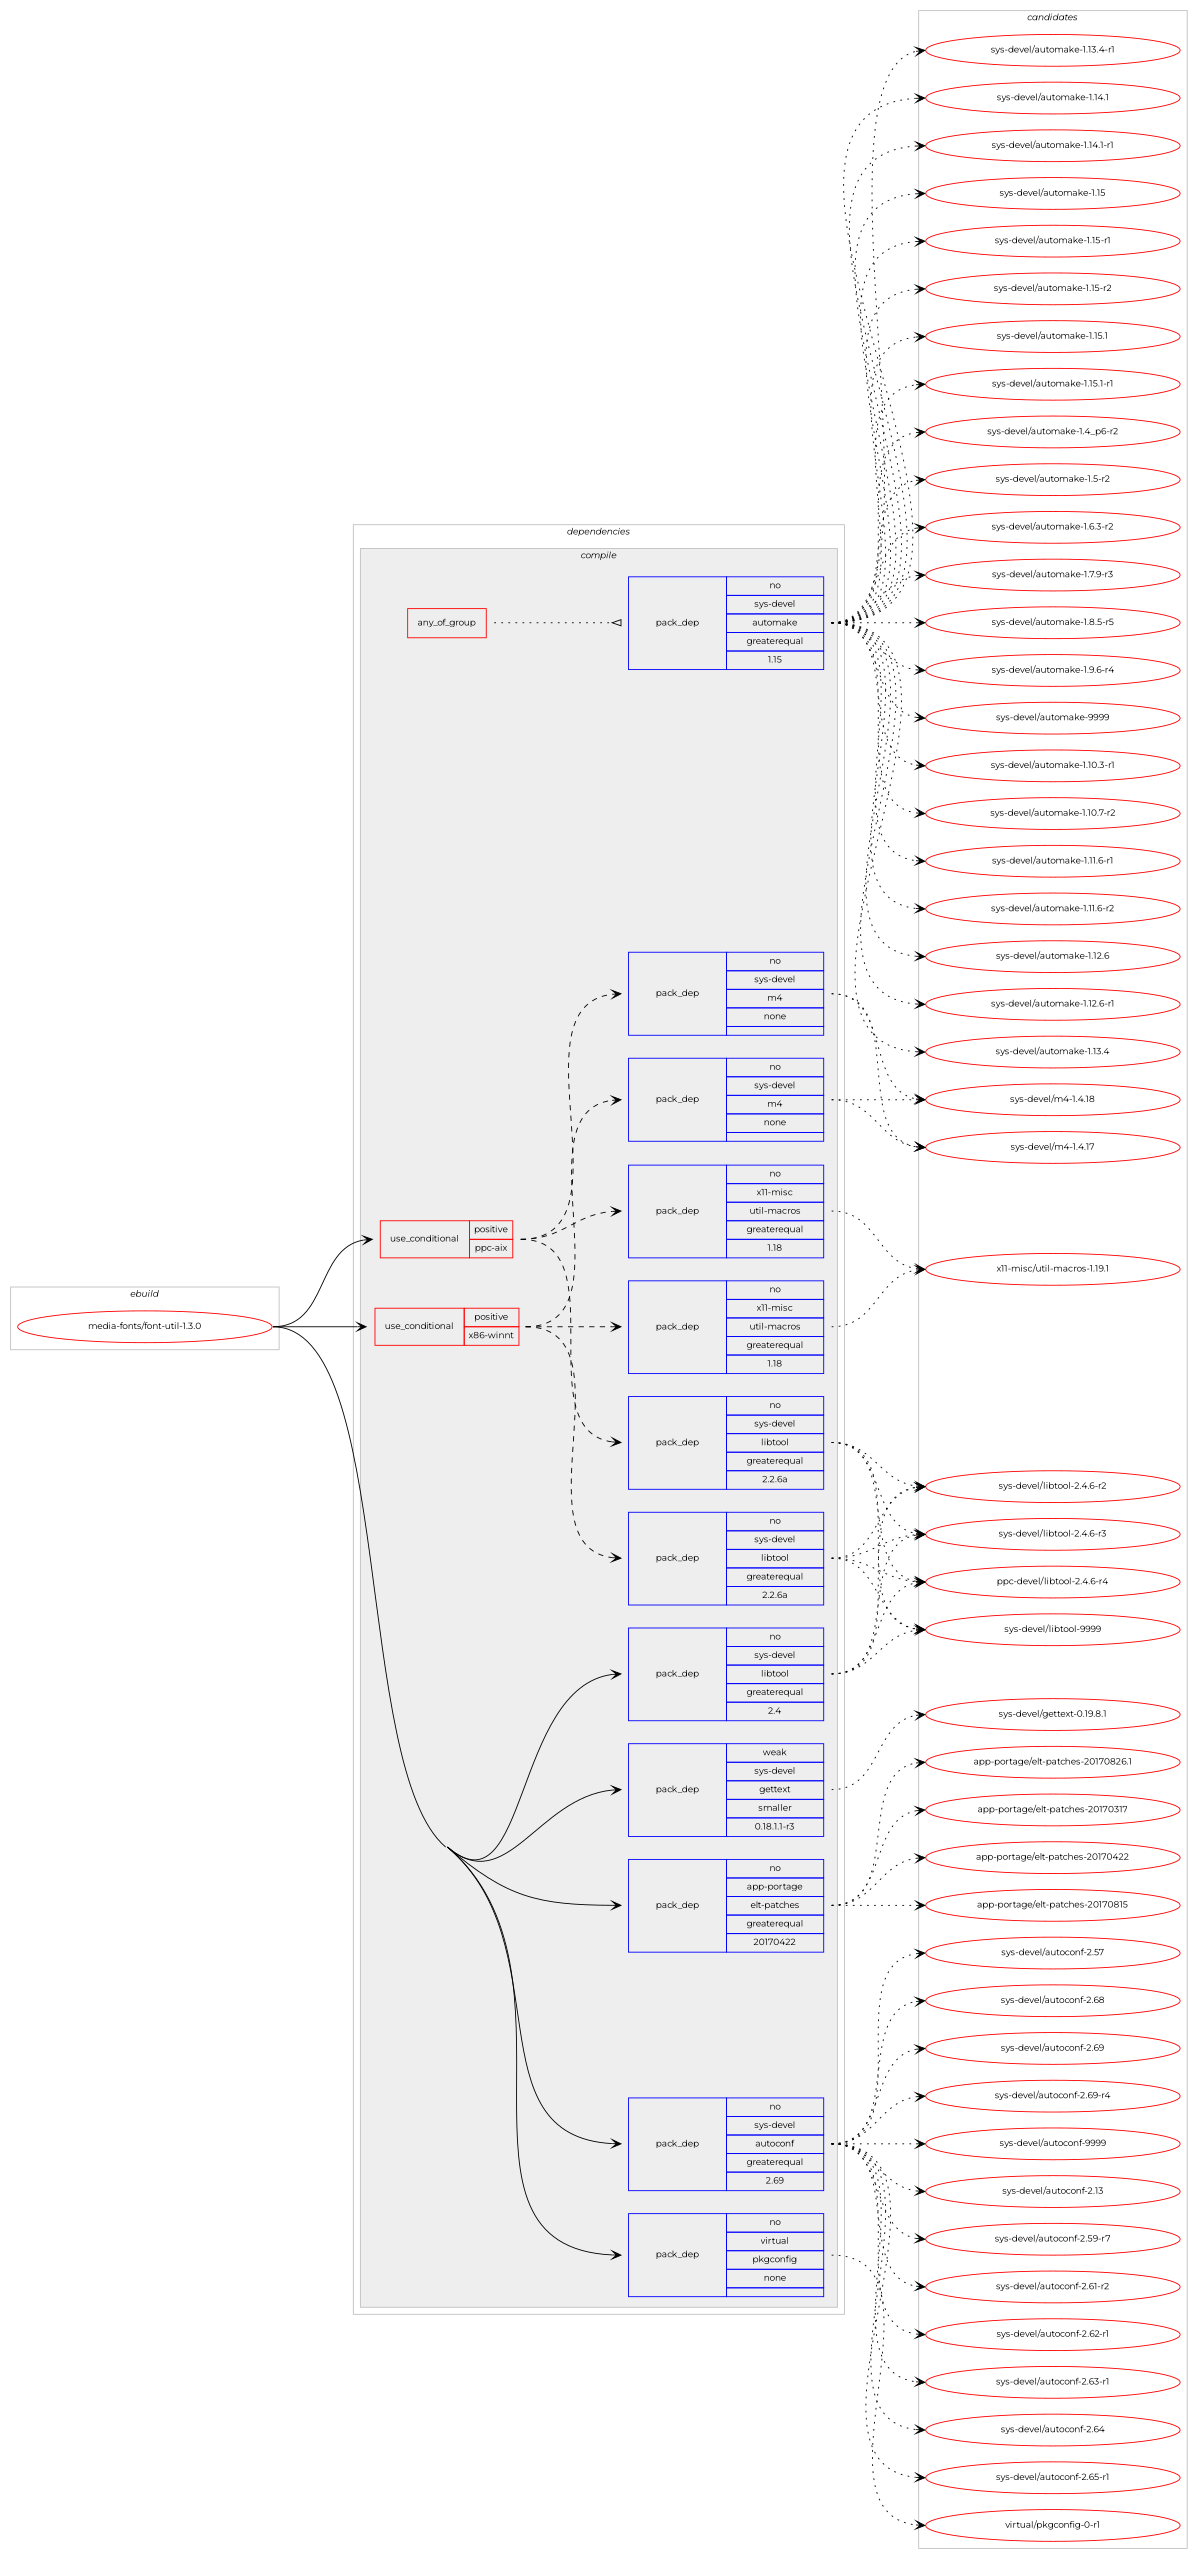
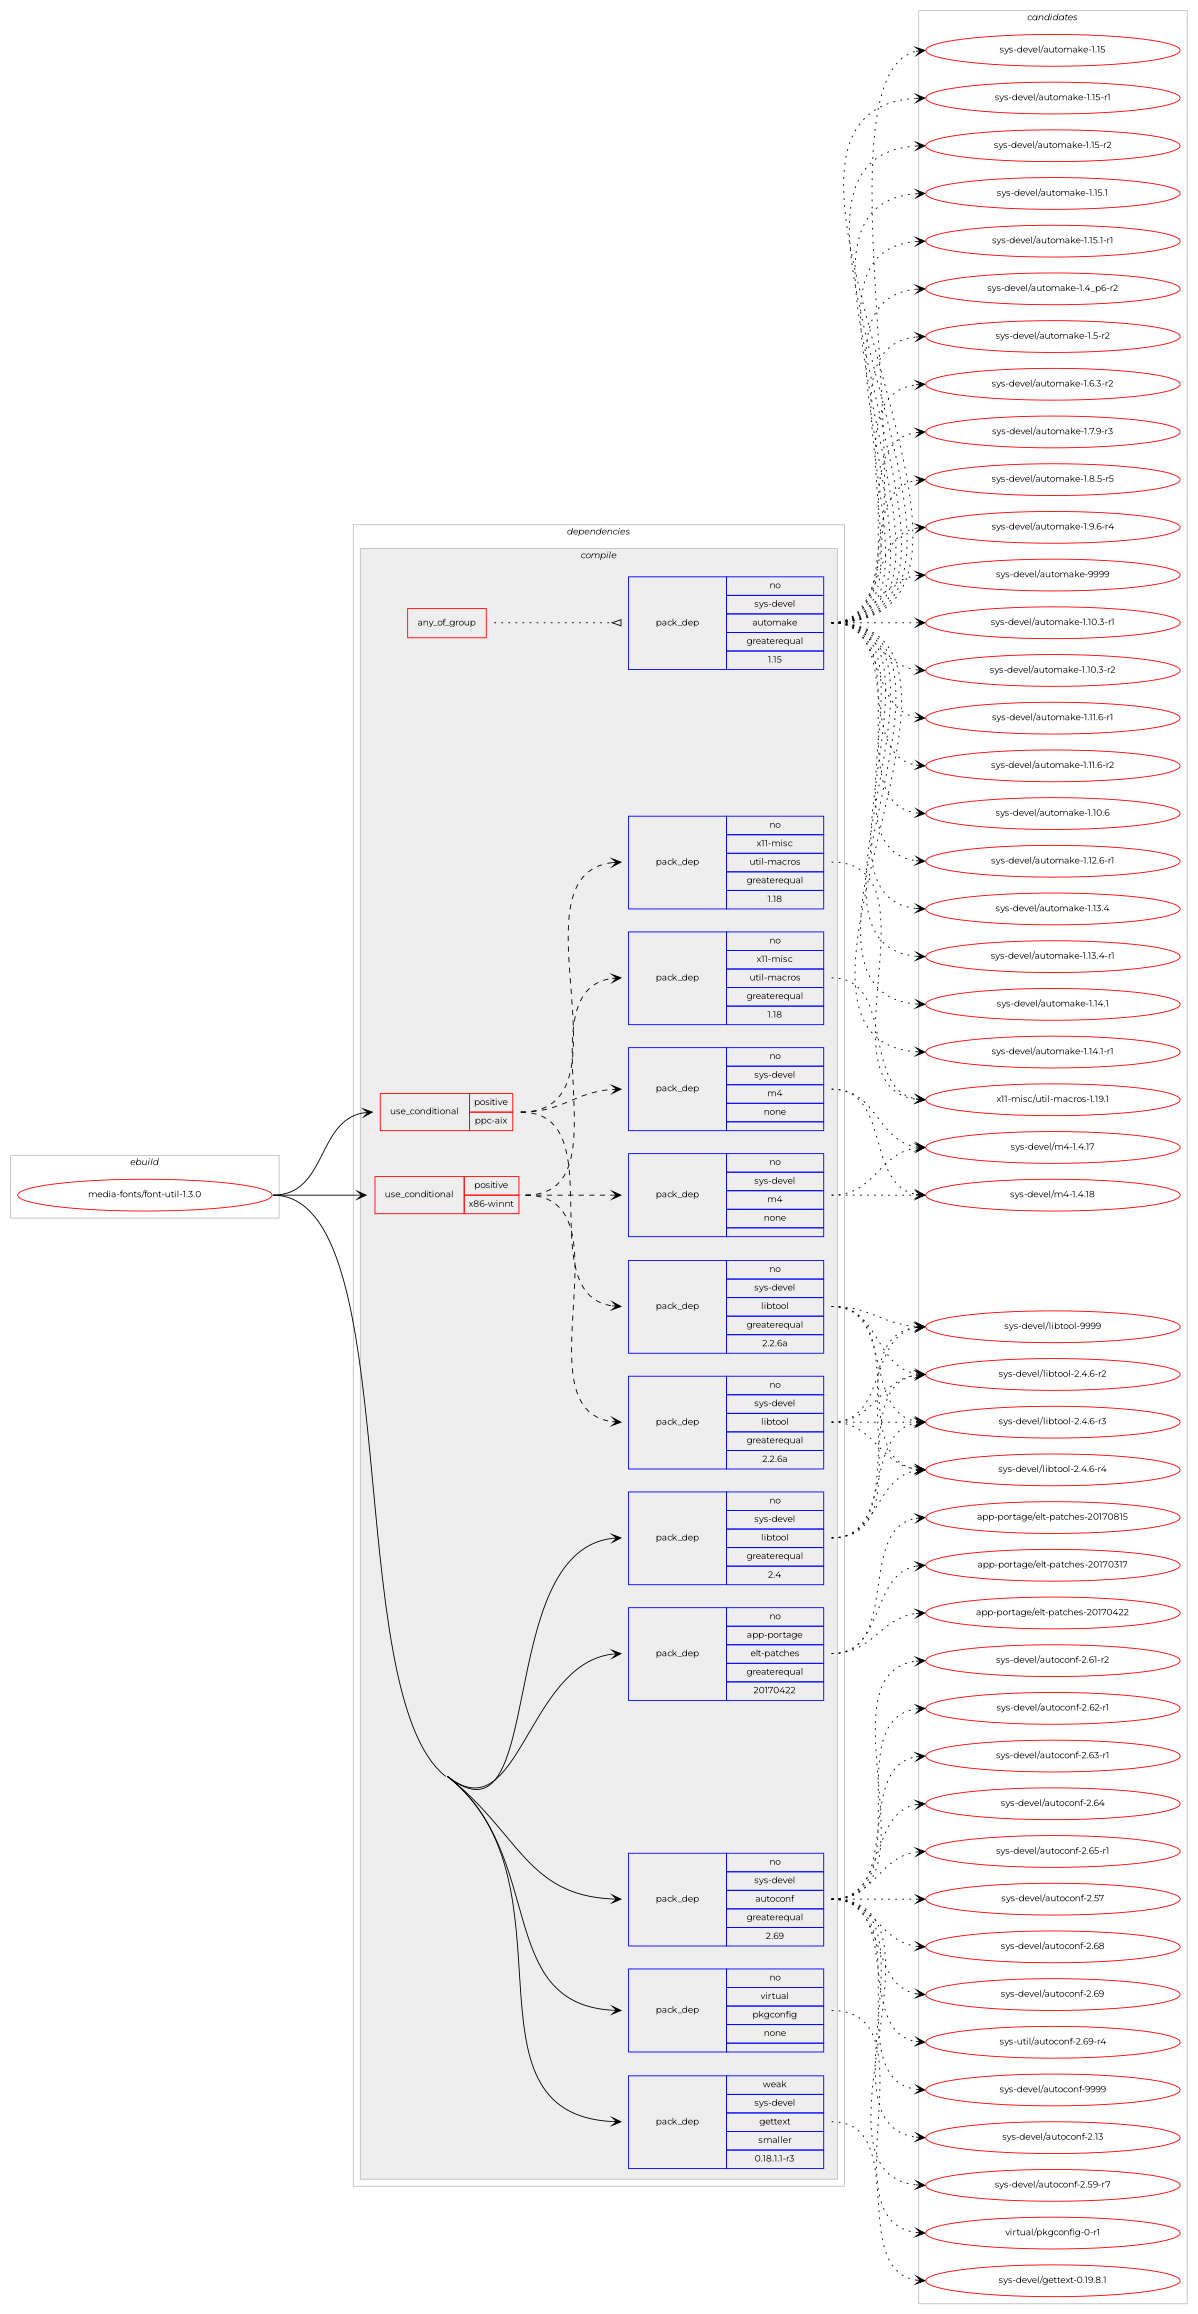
(1053, 814) -> (1053, 670)
(1053, 957) -> (1053, 814)
(1053, 1582) -> (1053, 1470)
(1053, 1762) -> none
(1053, 2096) -> (1053, 2042)
